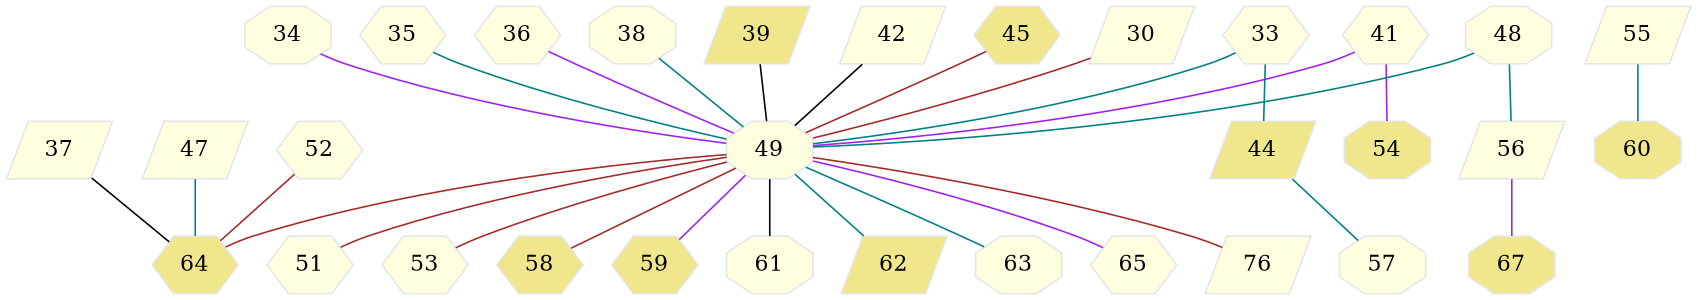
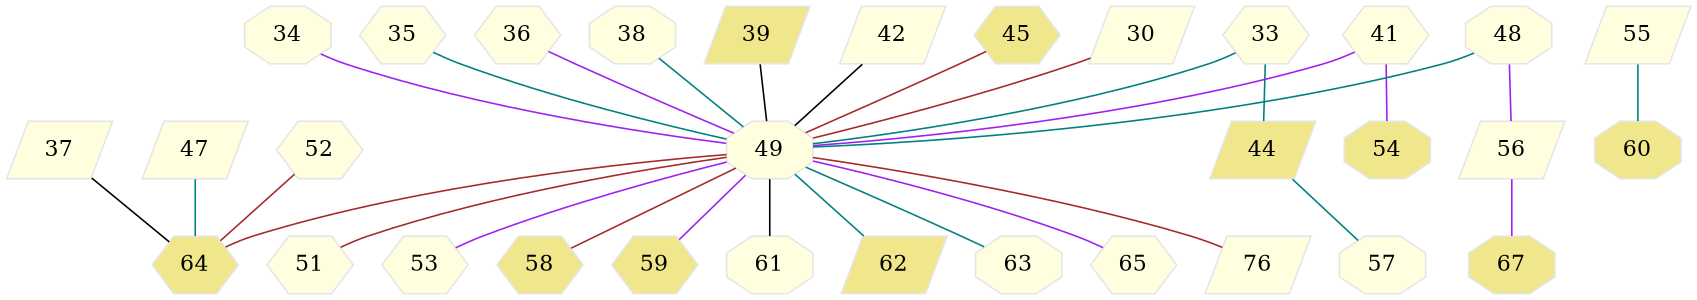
(1510, 93) -> (1510, 93)
(590, 200) -> (590, 200)
